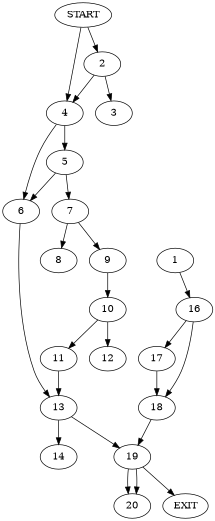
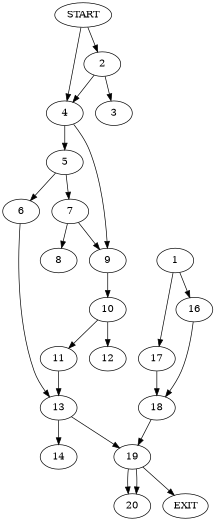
(37, 157) -> (98, 180)
(178, 331) -> (167, 306)
